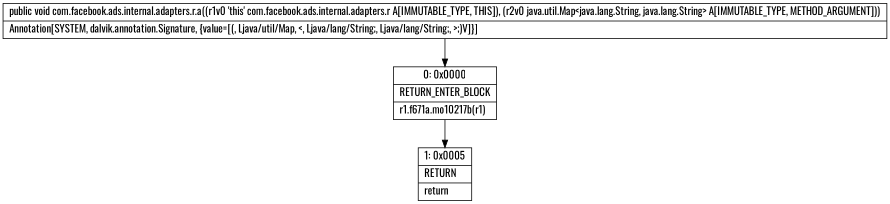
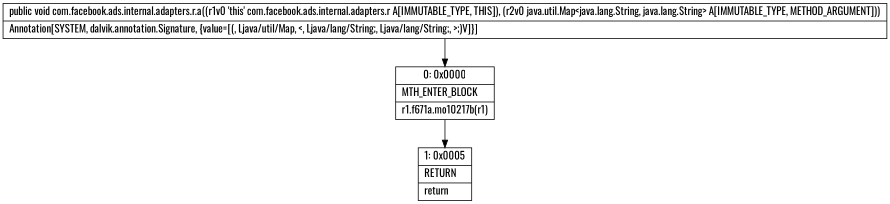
(445, 93) -> (440, 93)
